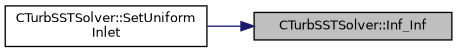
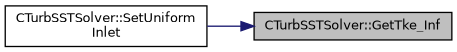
(353, 26) -> (353, 26)
